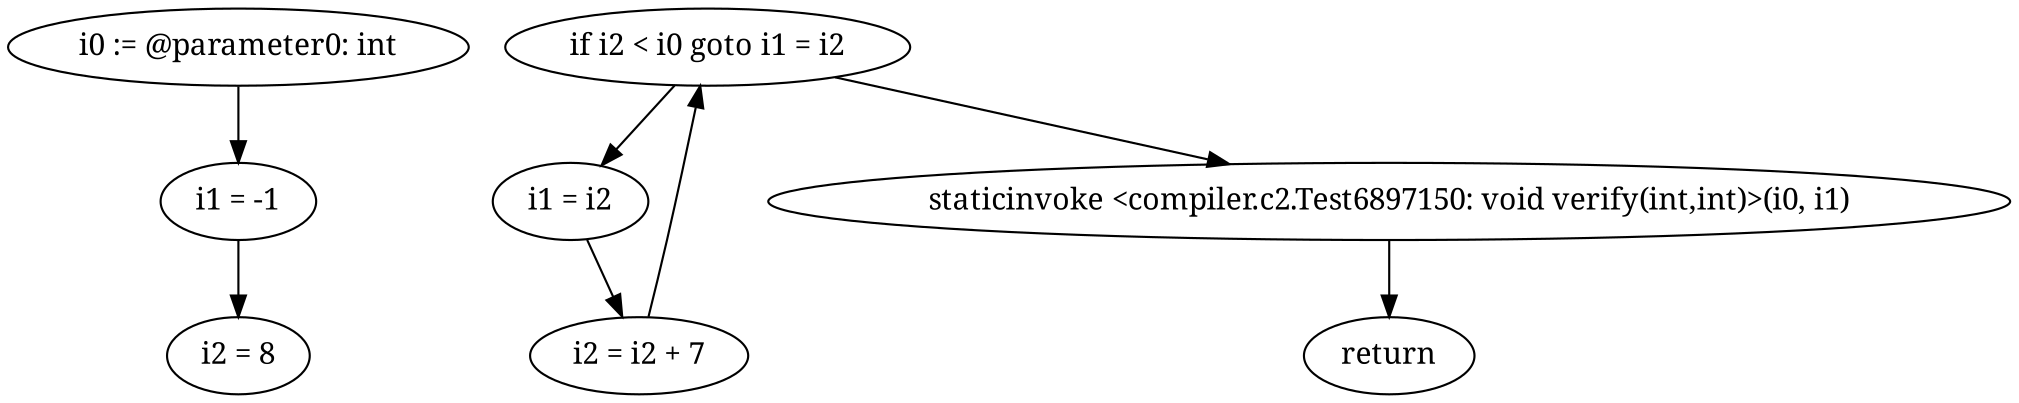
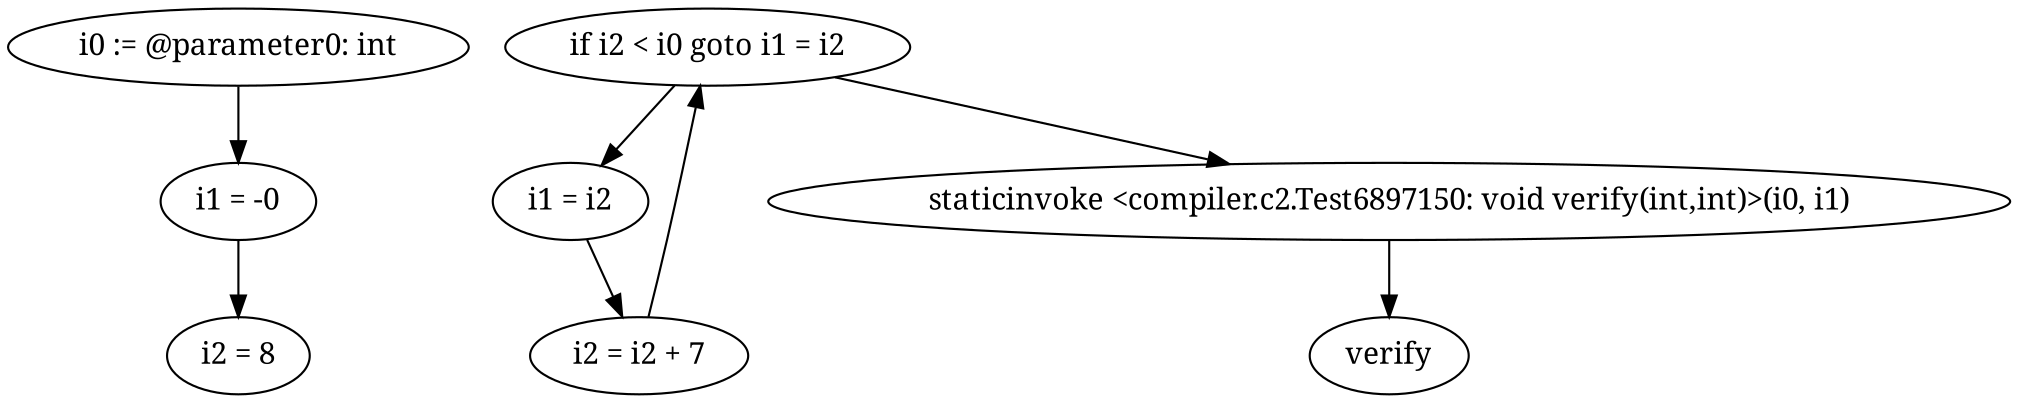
(238, 201) -> (238, 201)
(1389, 356) -> (1389, 356)
